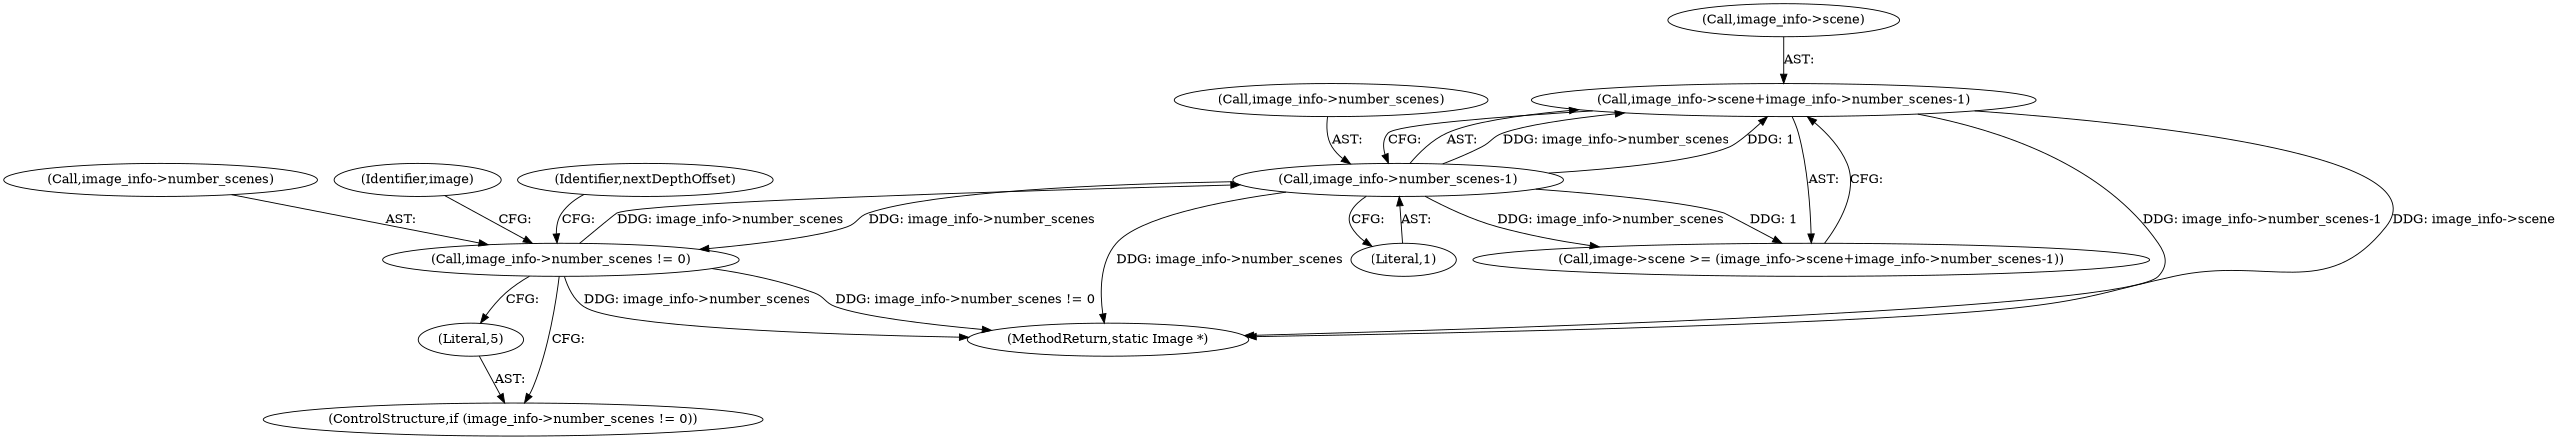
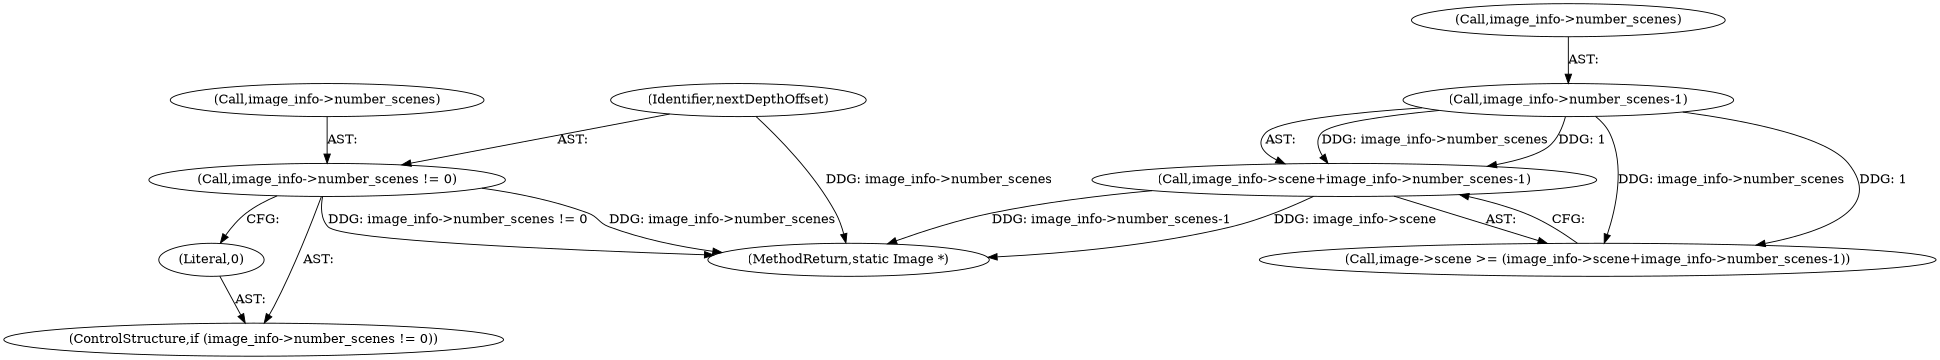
(1784, 20) -> none
(1467, 120) -> none
(418, 180) -> none
(899, 195) -> none
(928, 200) -> none
(1162, 218) -> (807, 170)
(581, 220) -> (575, 140)
(1404, 260) -> none
(471, 340) -> (211, 260)
(571, 340) -> (321, 260)
